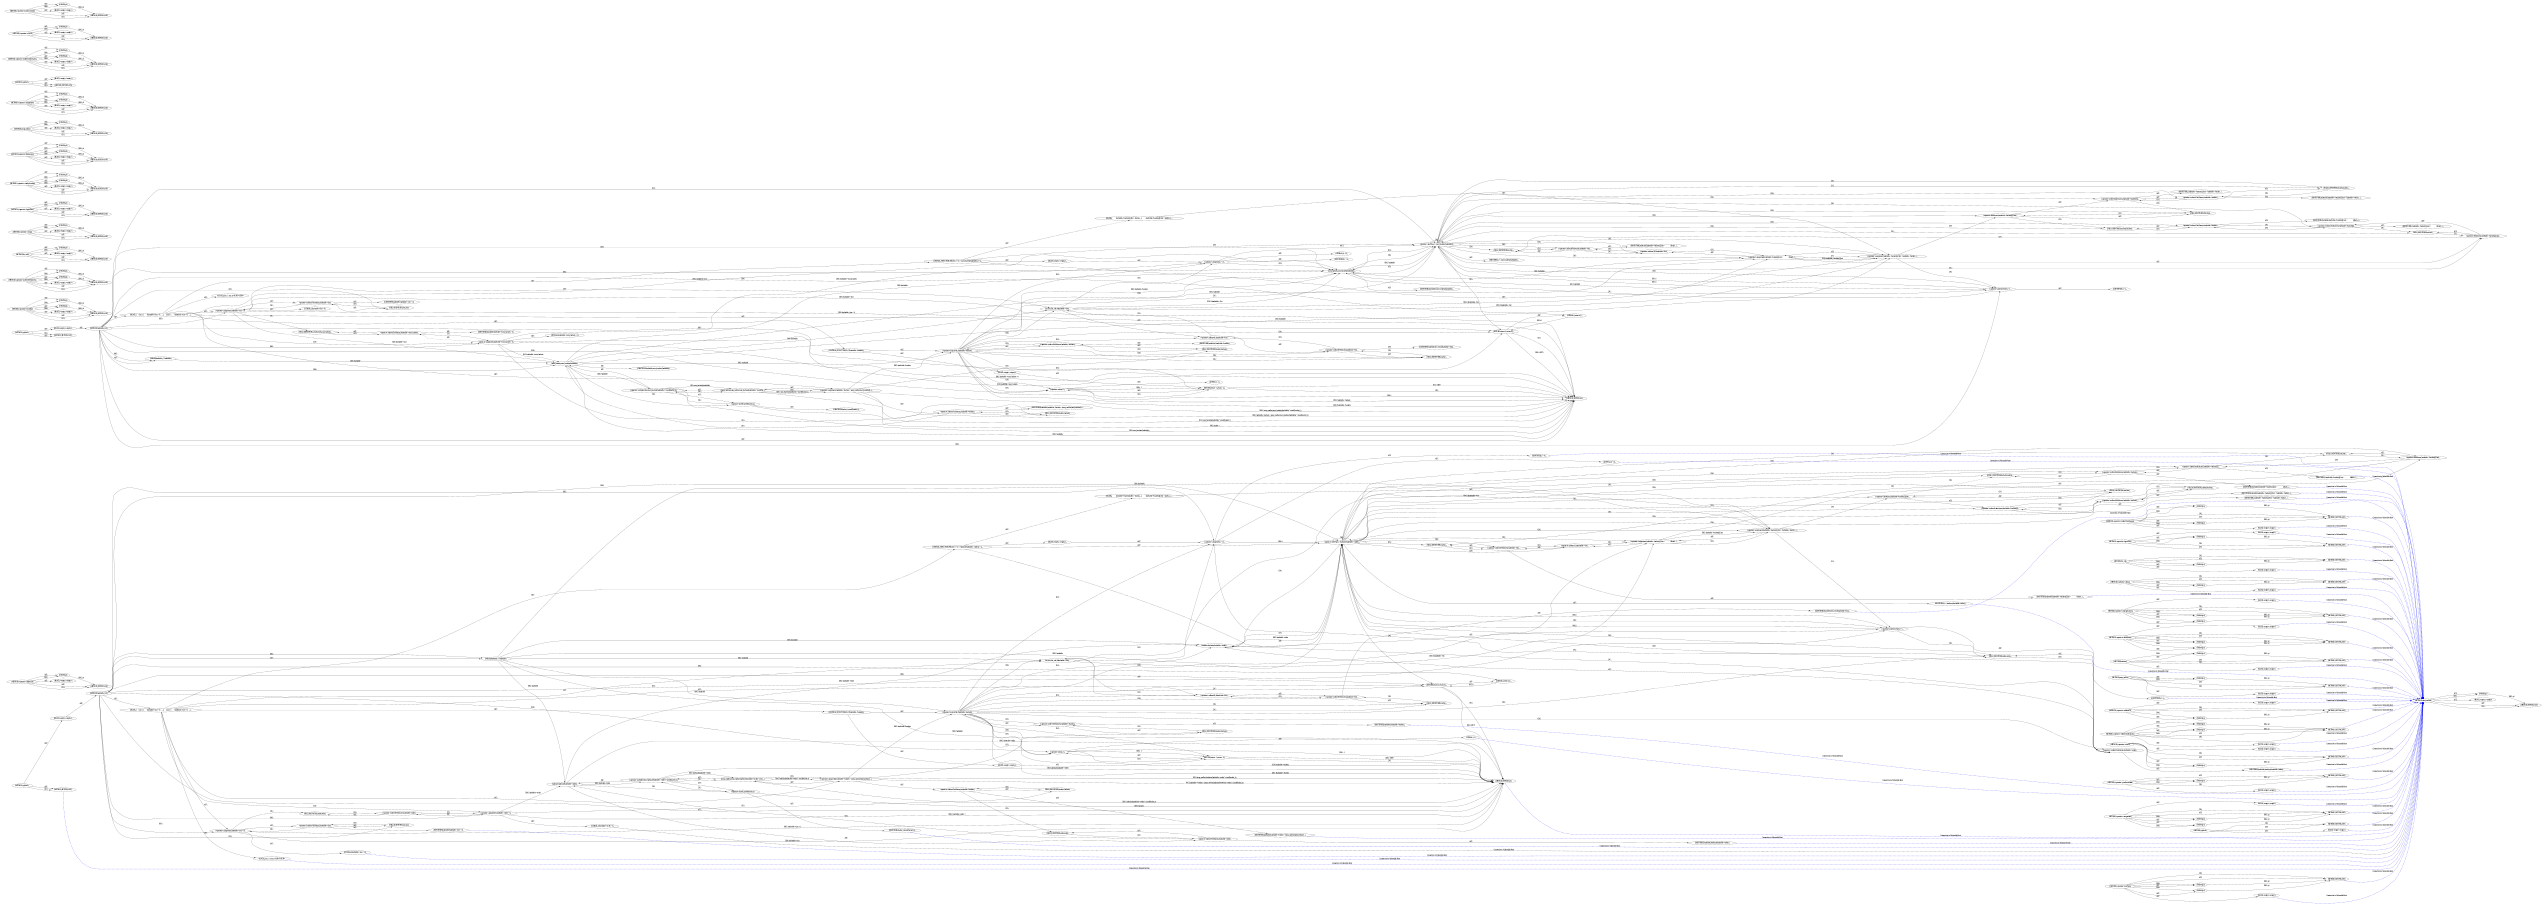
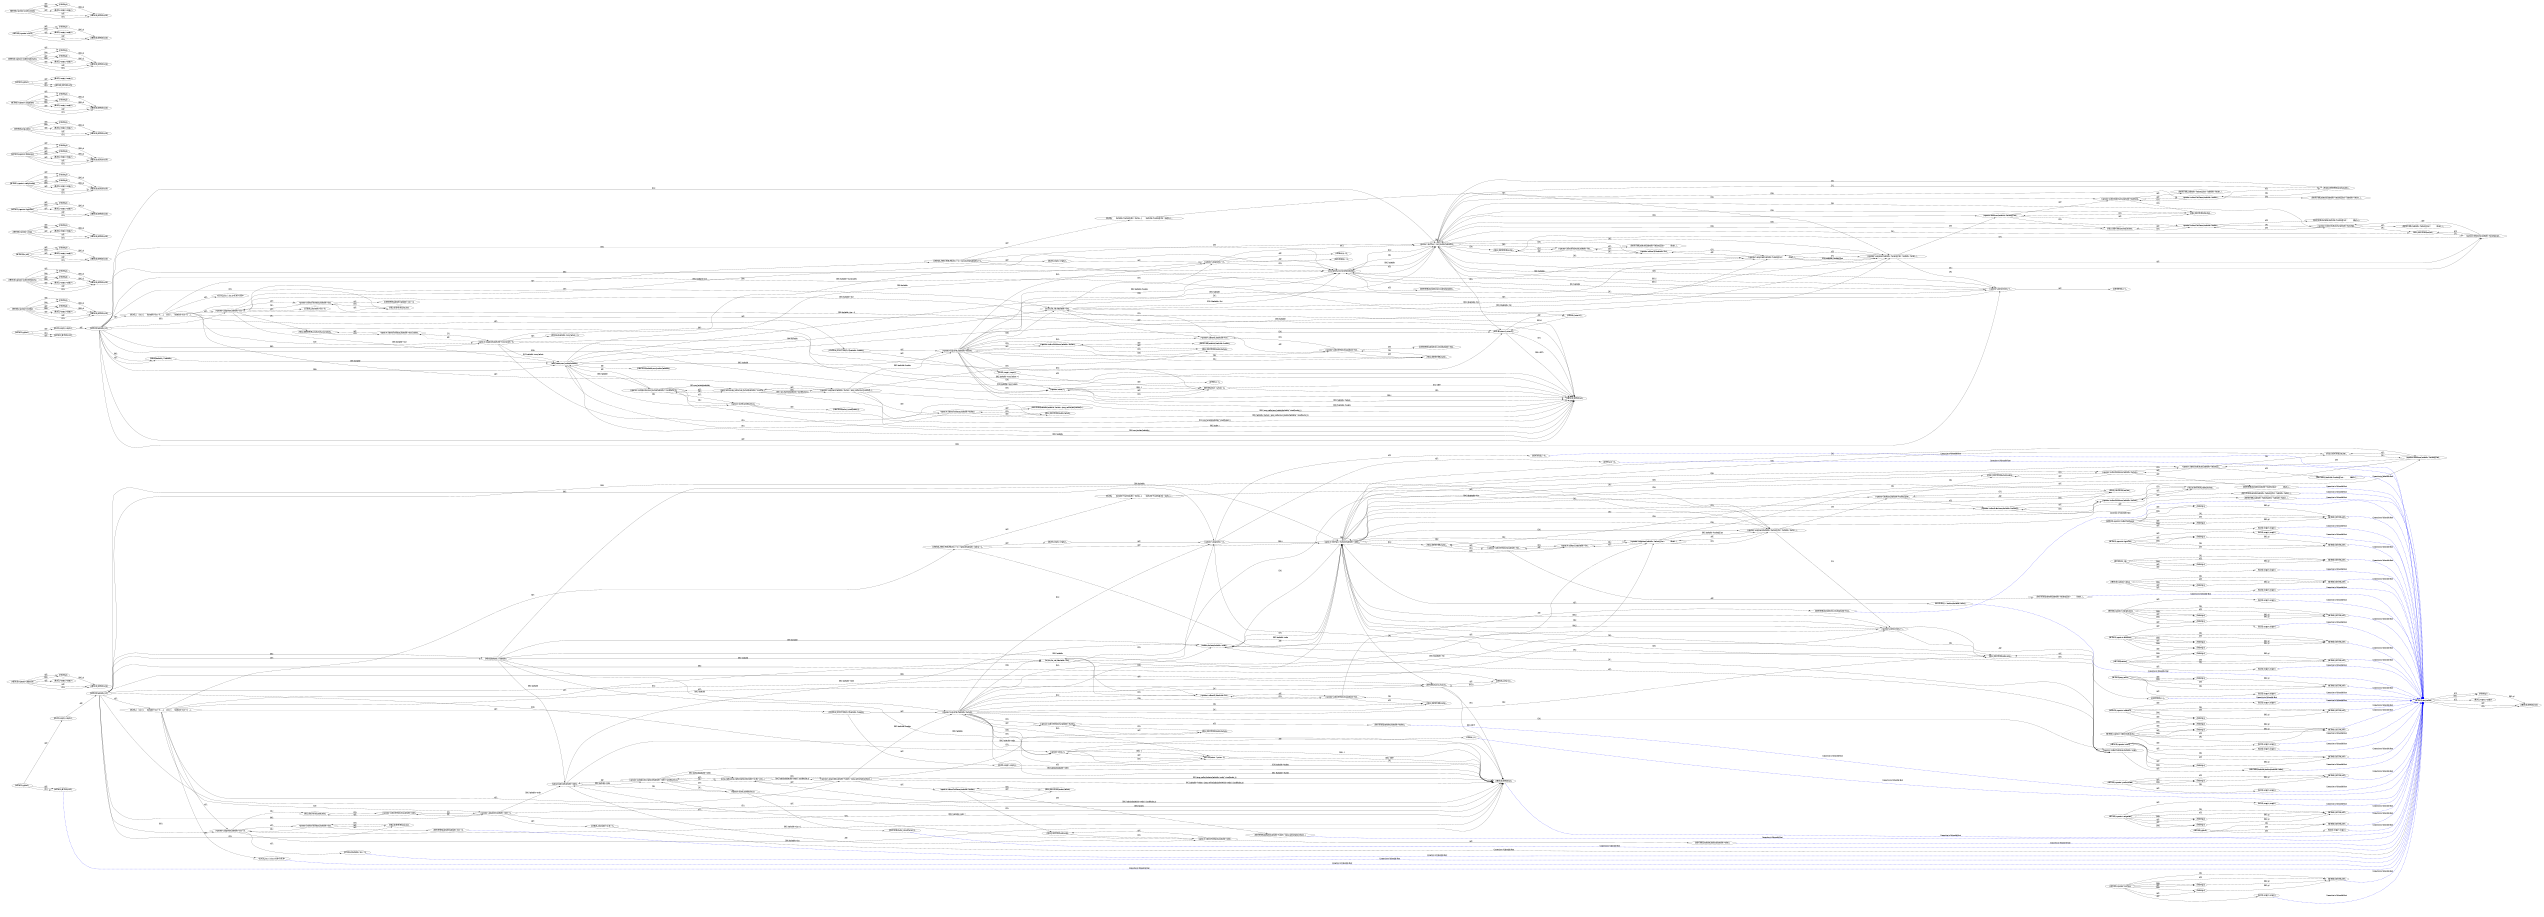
(1504, 260) -> none
(496, 332) -> none
